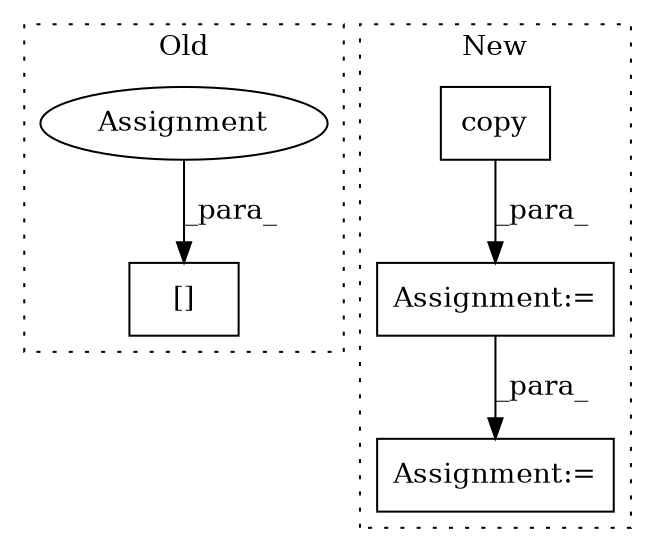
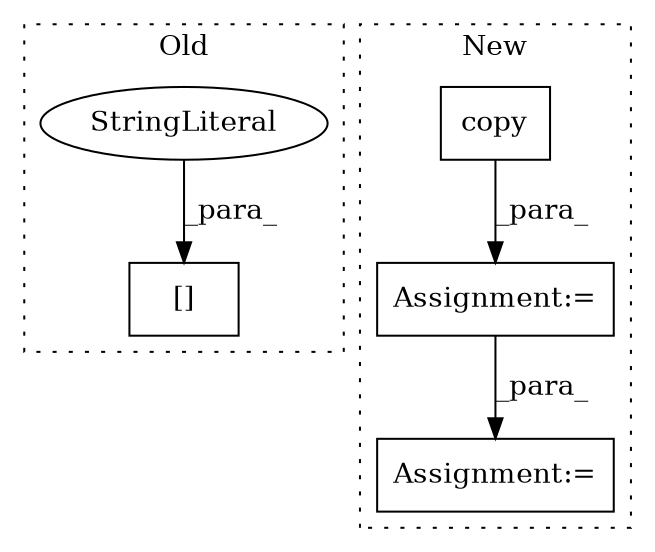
(184, 123) -> (184, 123)
